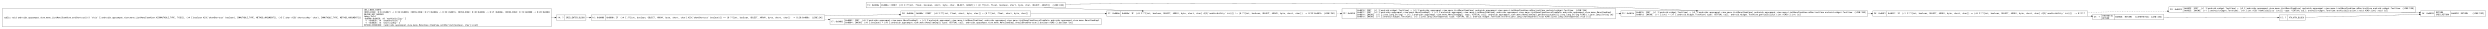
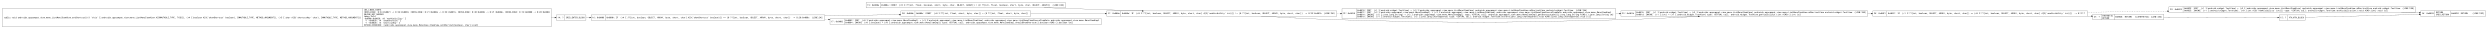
(1381, 4) -> (1480, 22)
